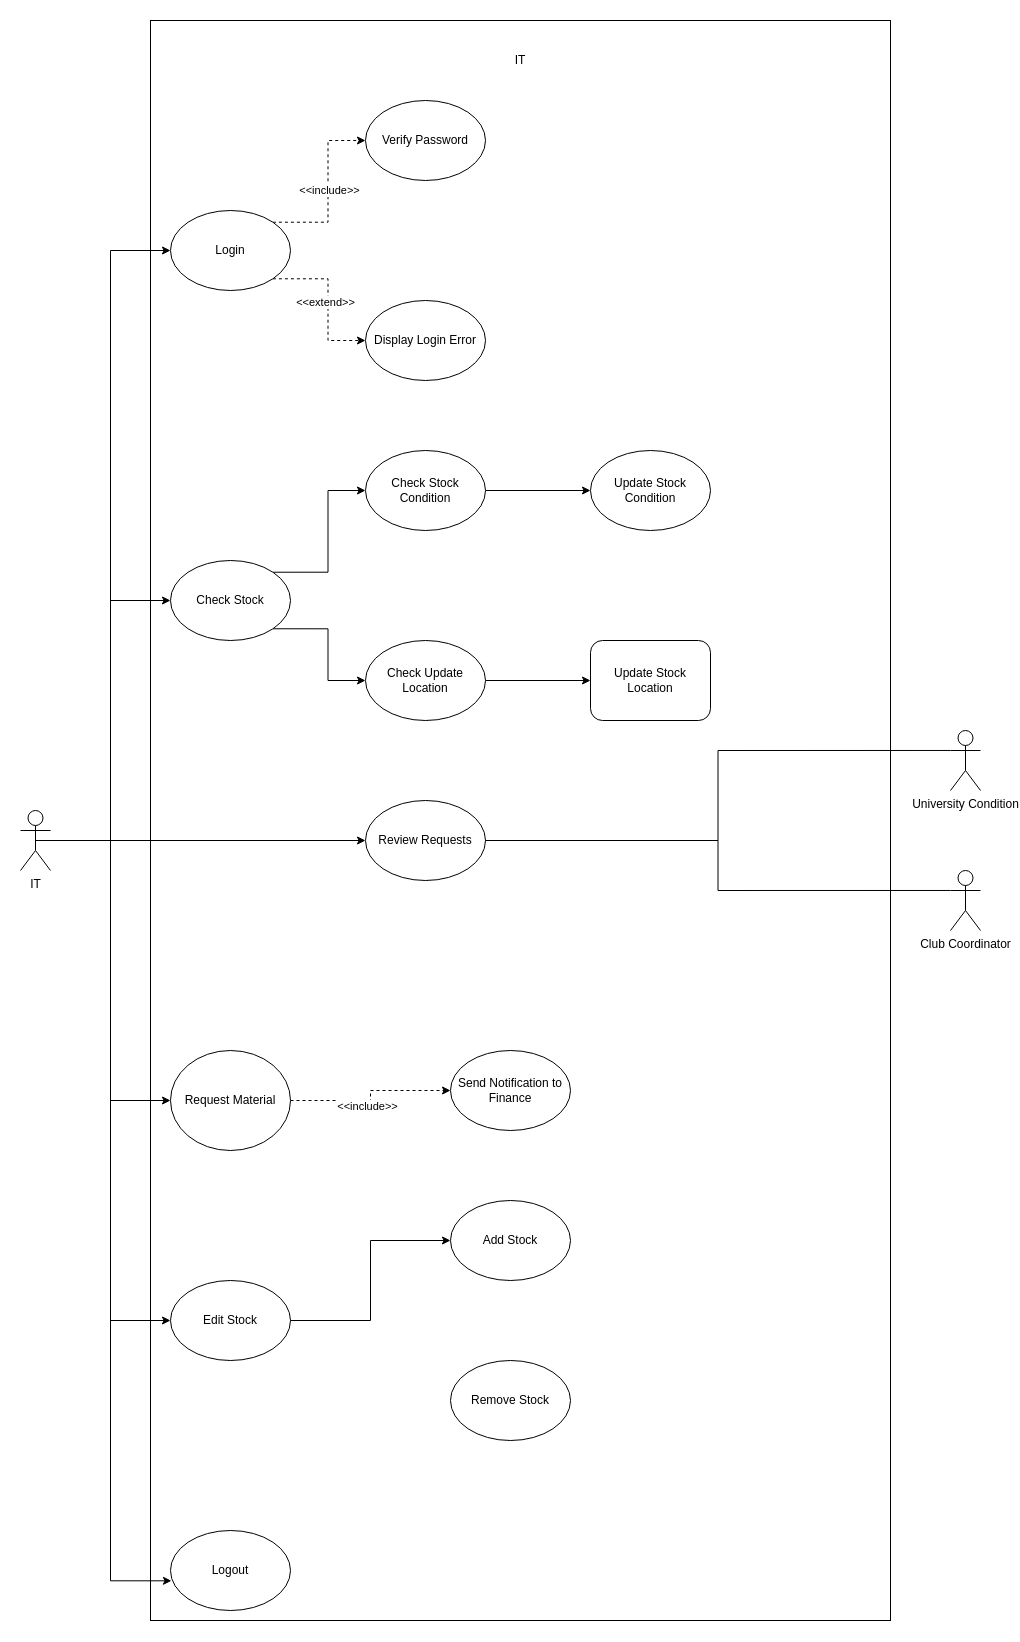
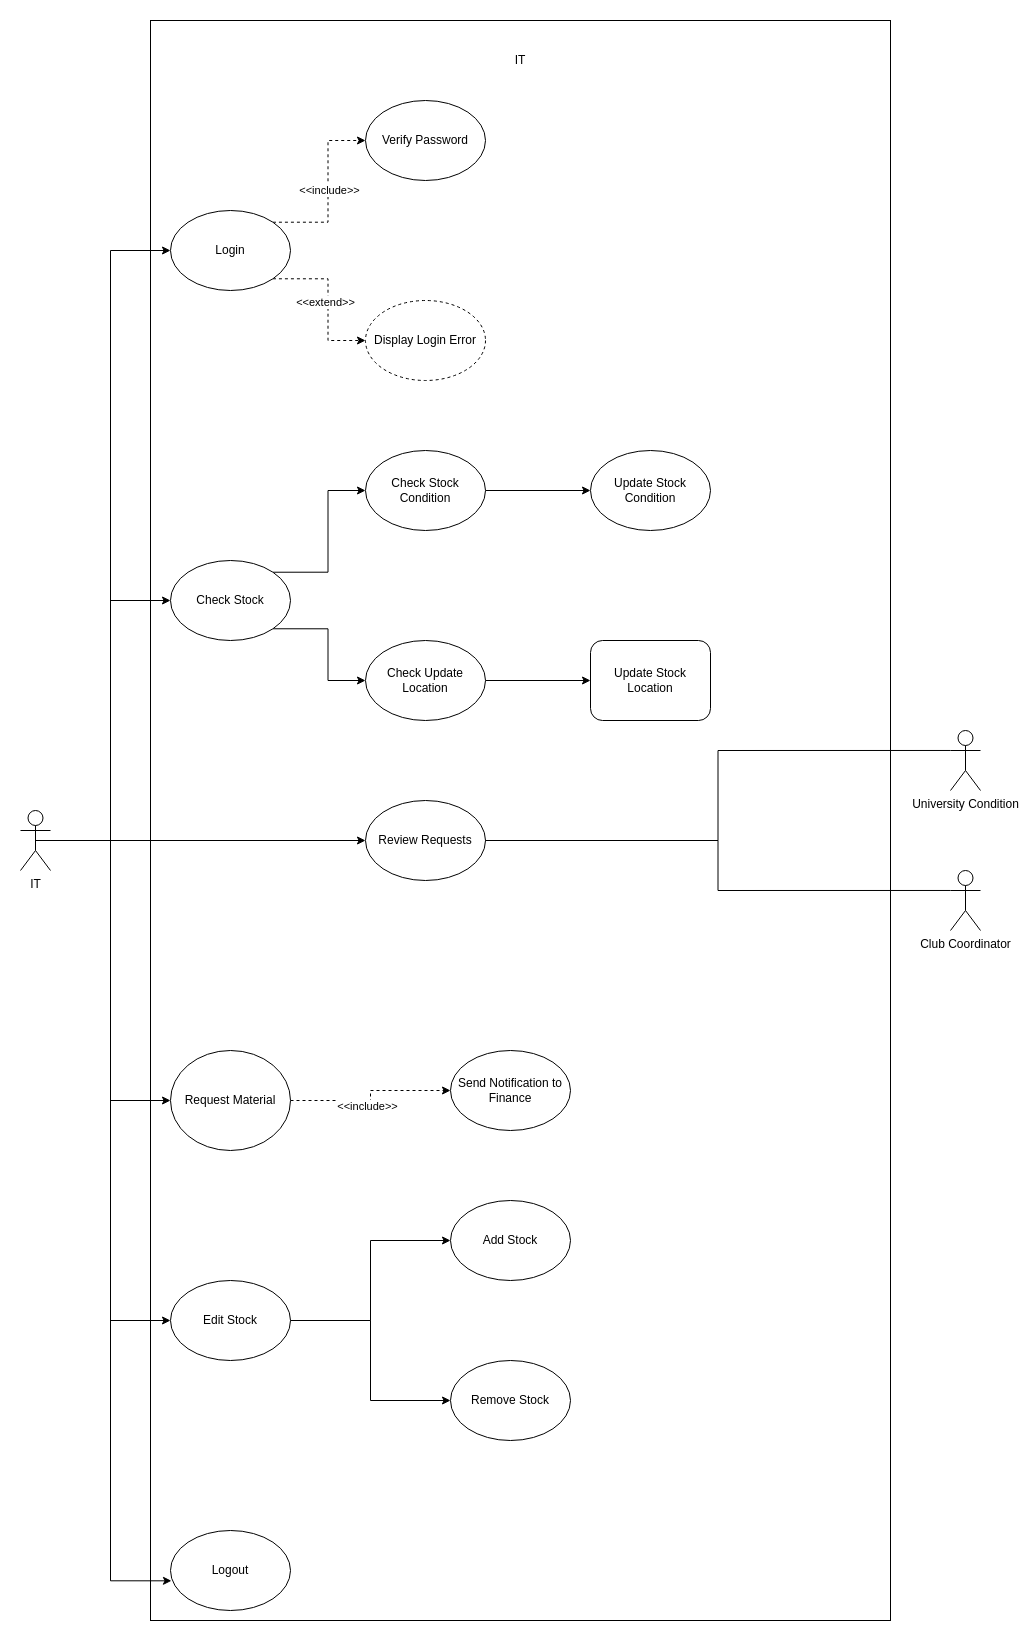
(426, 341) -> (426, 341)
none -> (371, 1398)
